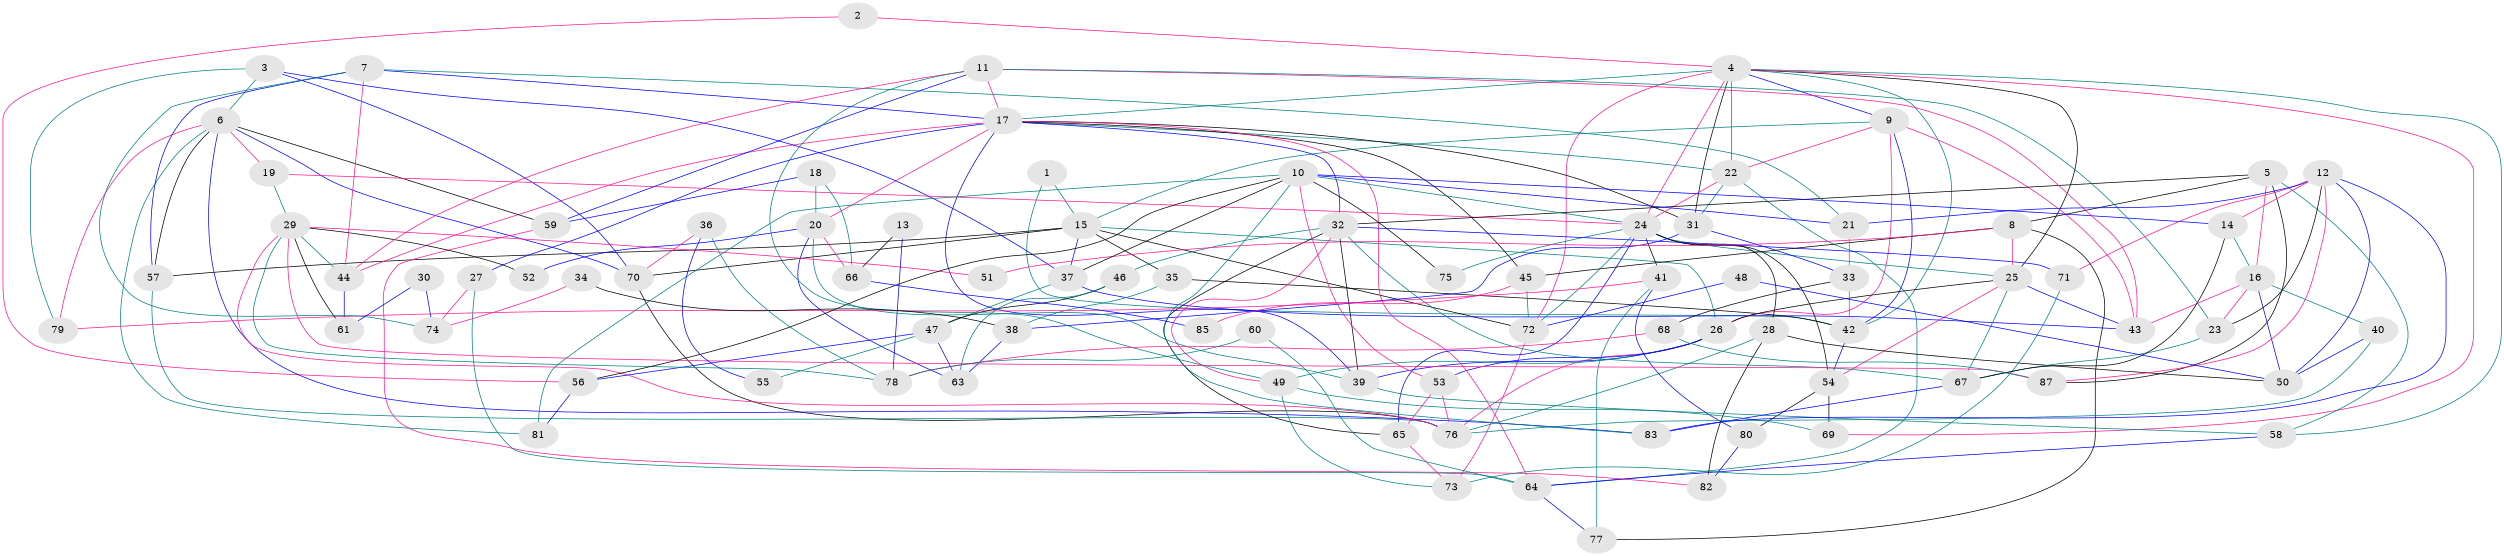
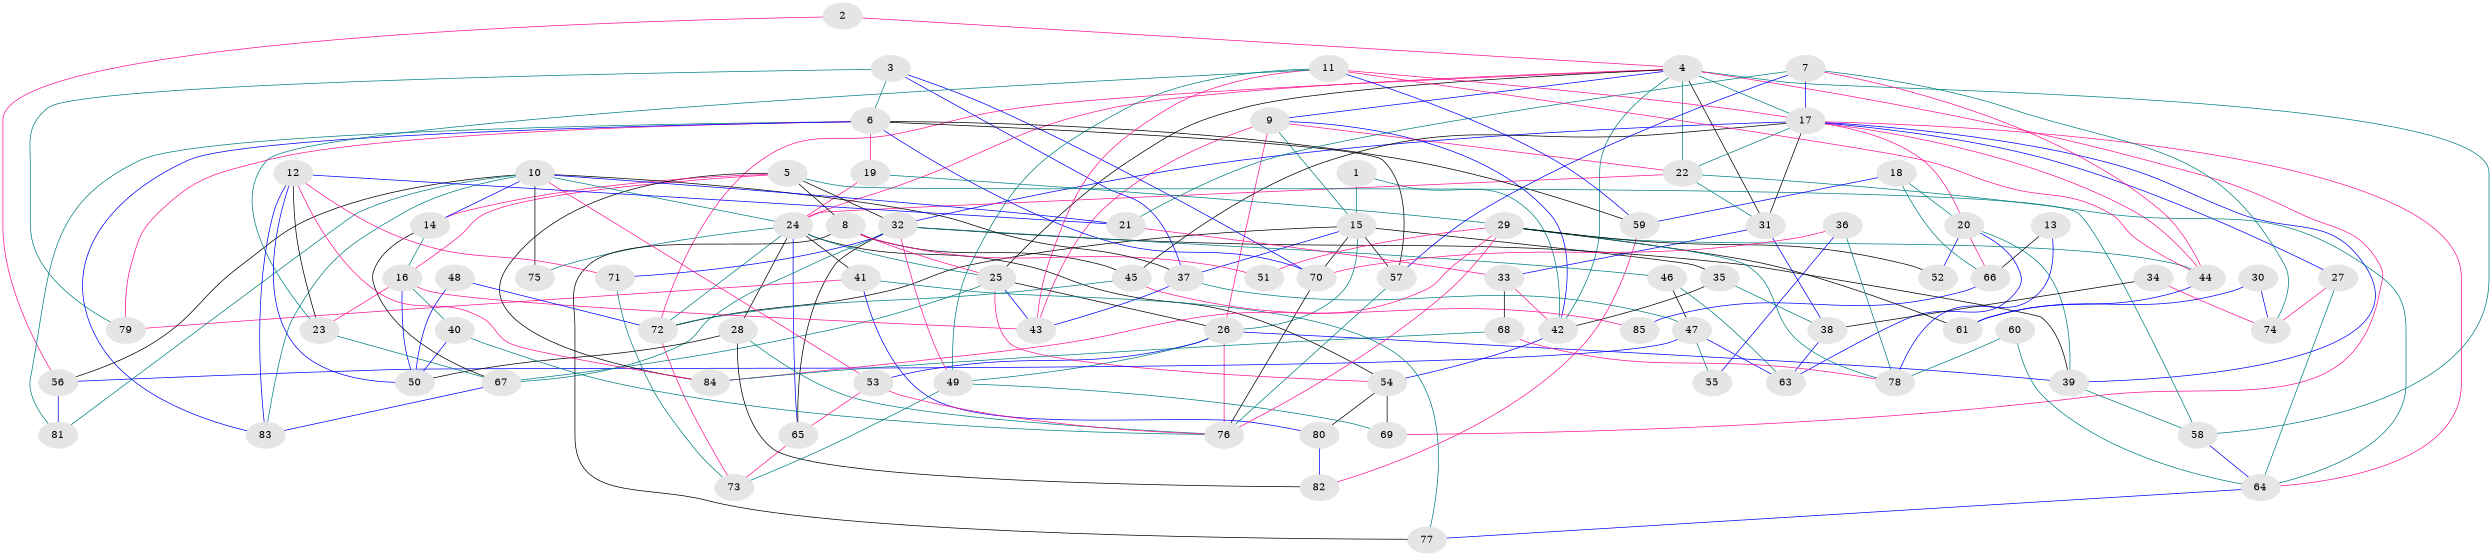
(2272, 201) -> (605, 186)
(2047, 383) -> (710, 383)
